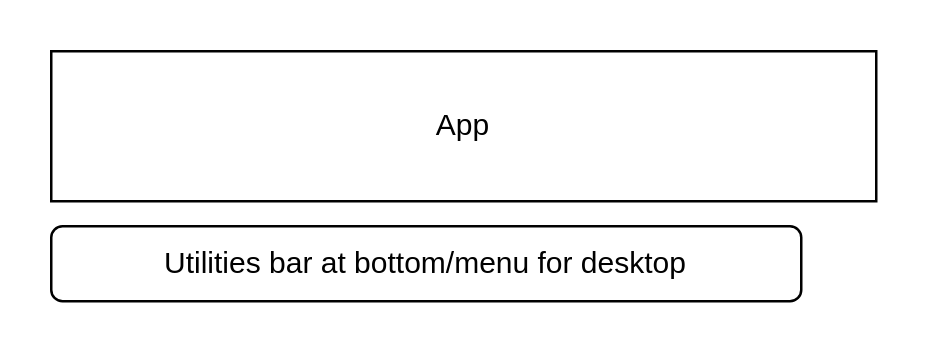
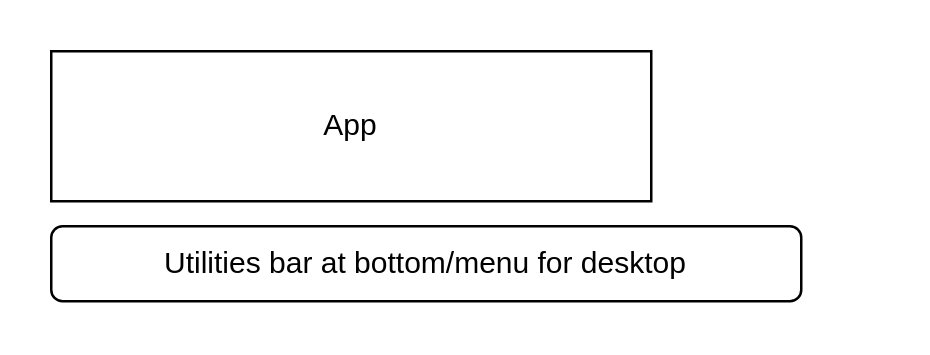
(464, 126) -> (351, 126)
